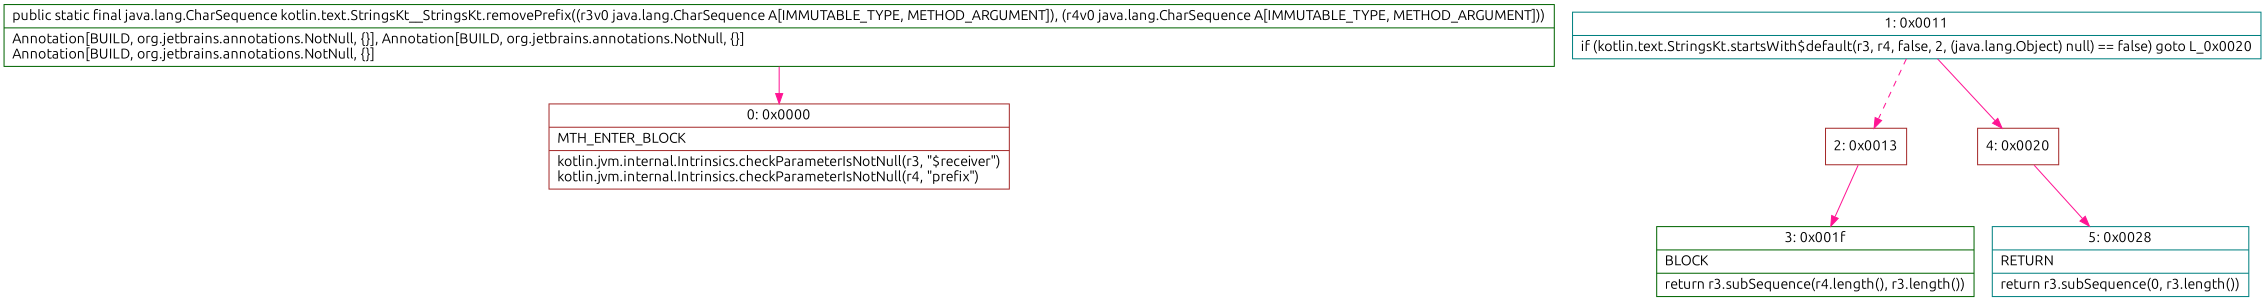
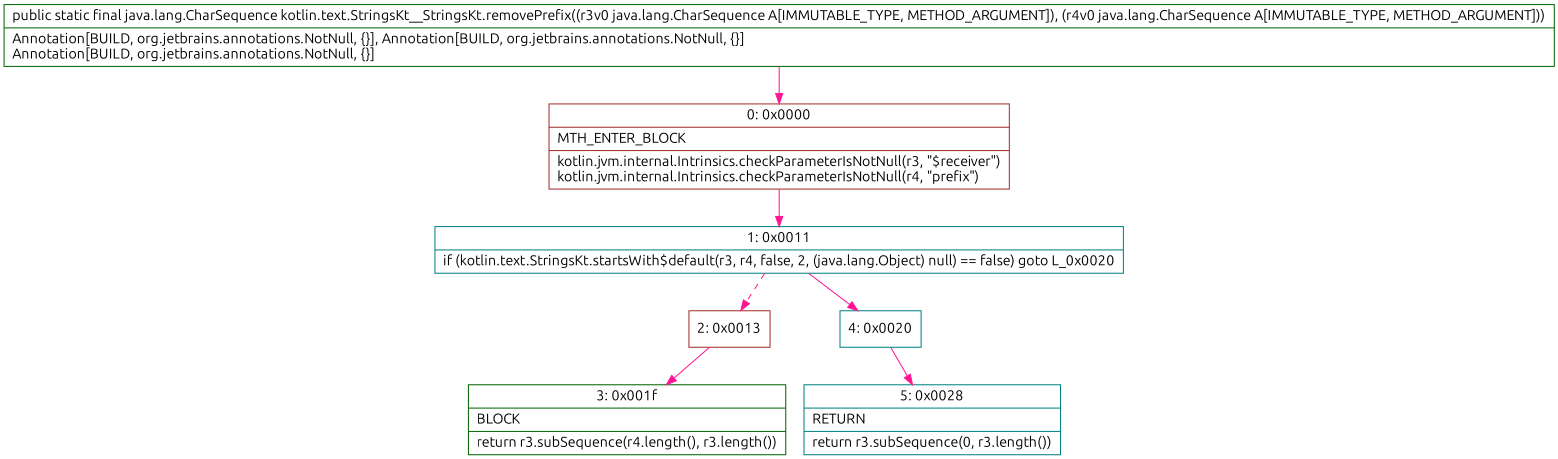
(2018, 147) -> (881, 329)
none -> (779, 203)
